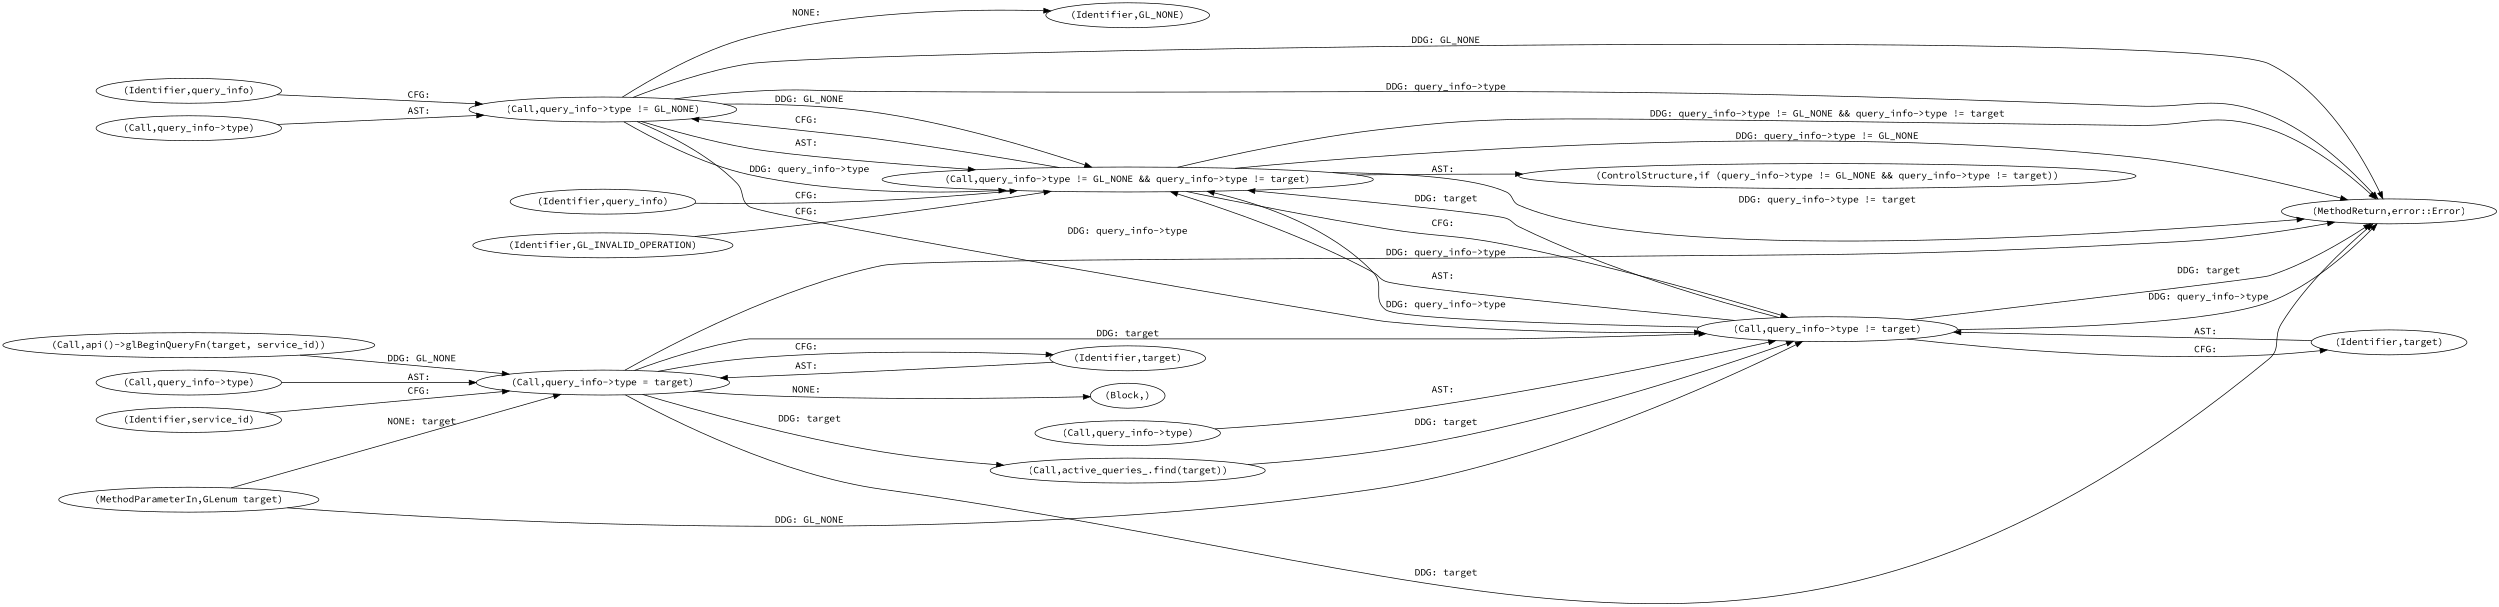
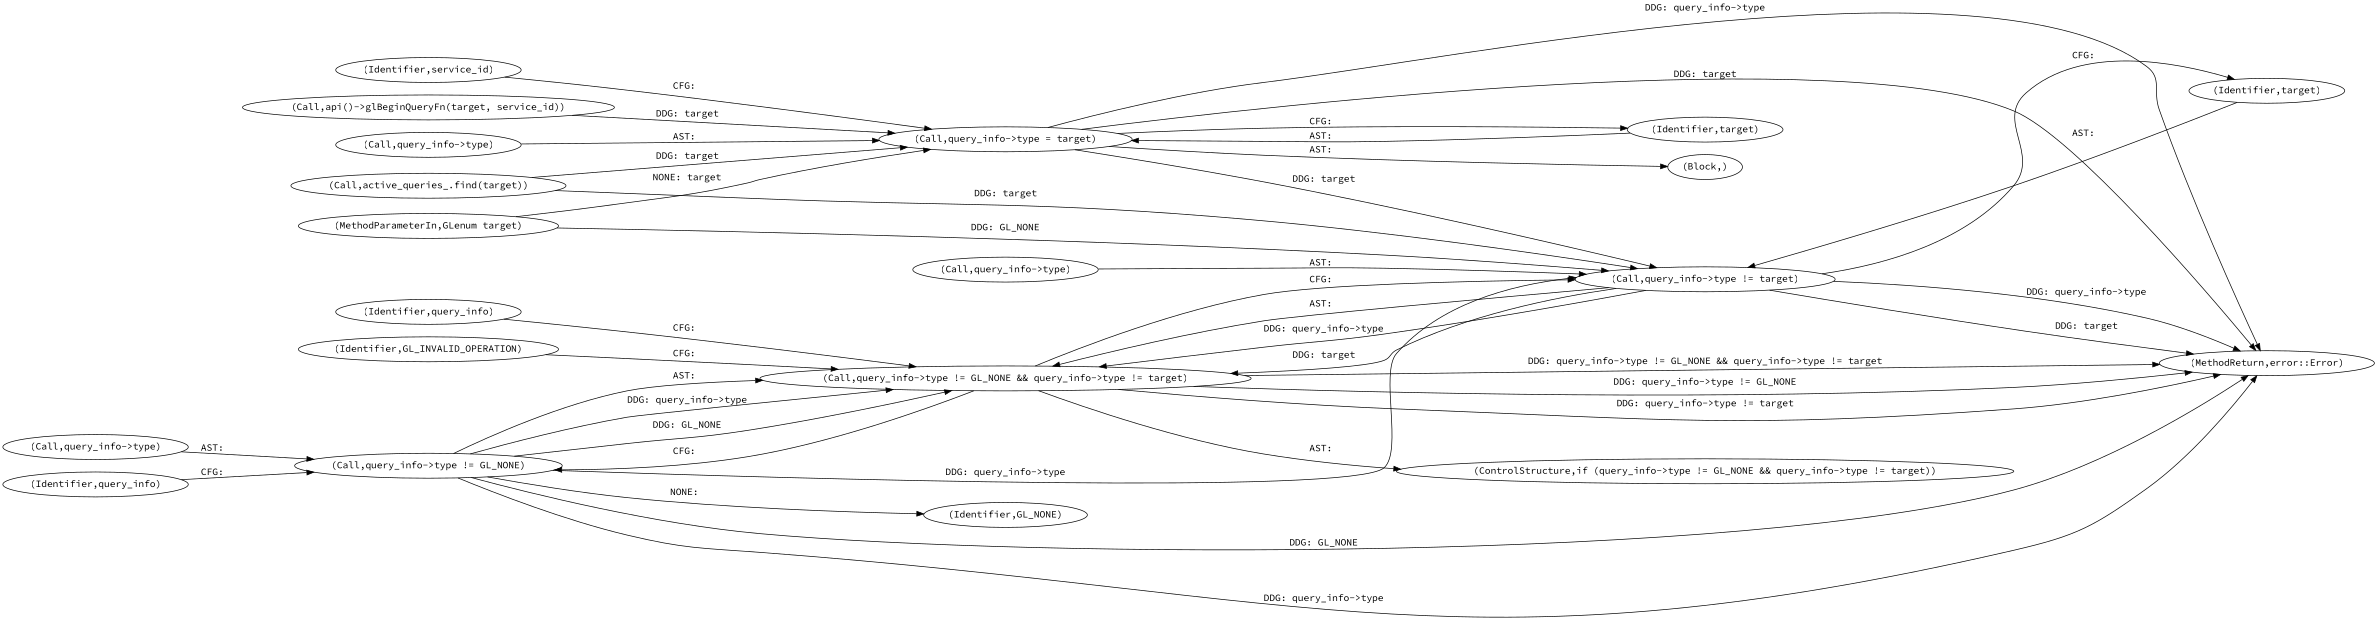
(422, 359) -> (687, 114)
(809, 390) -> (1324, 150)
(818, 440) -> (716, 163)
